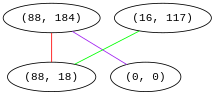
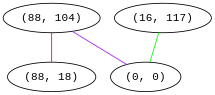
(52, 18) -> (52, 18)
(109, 47) -> (154, 47)
